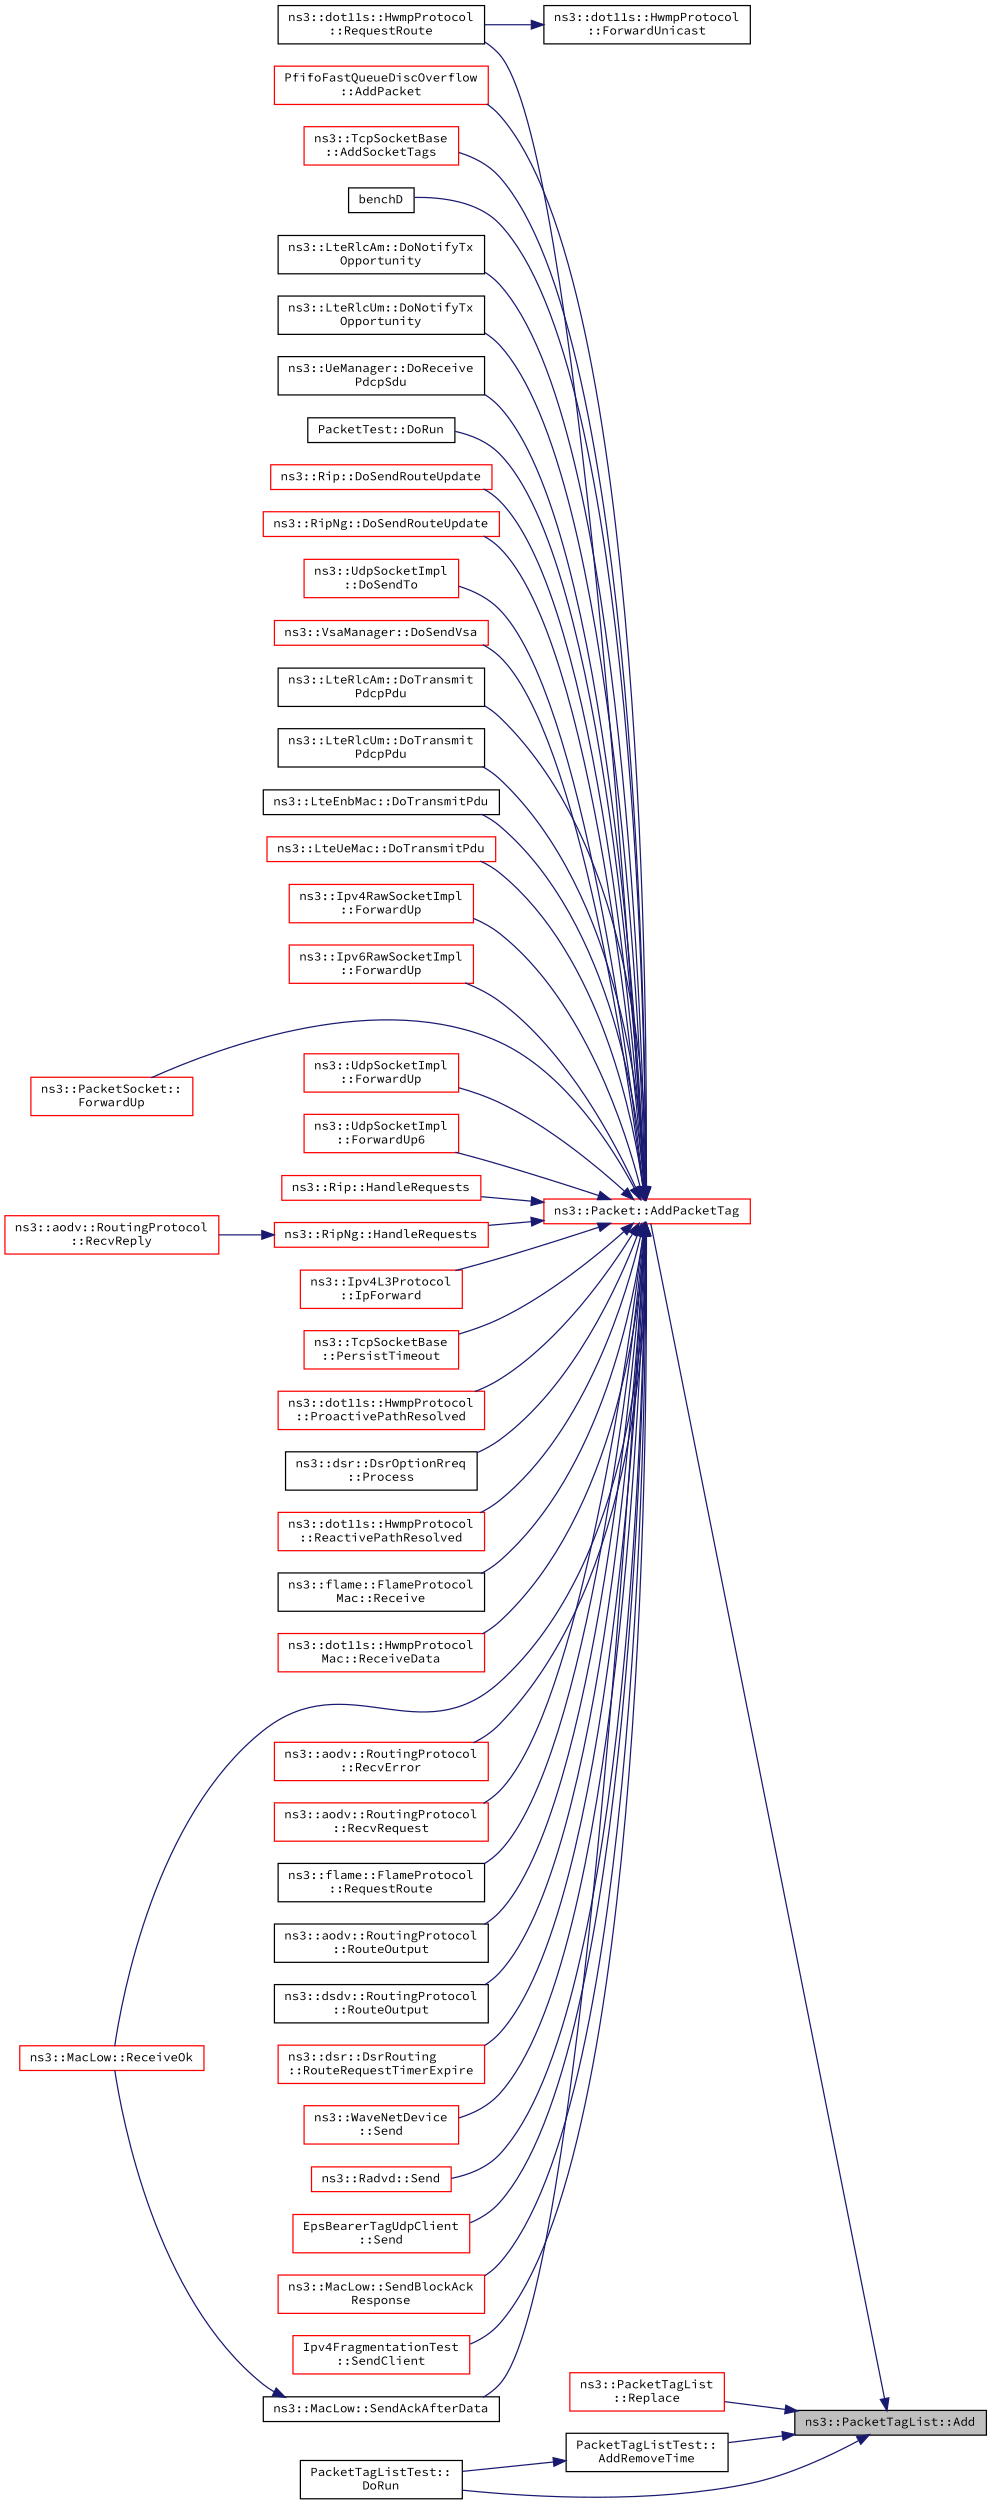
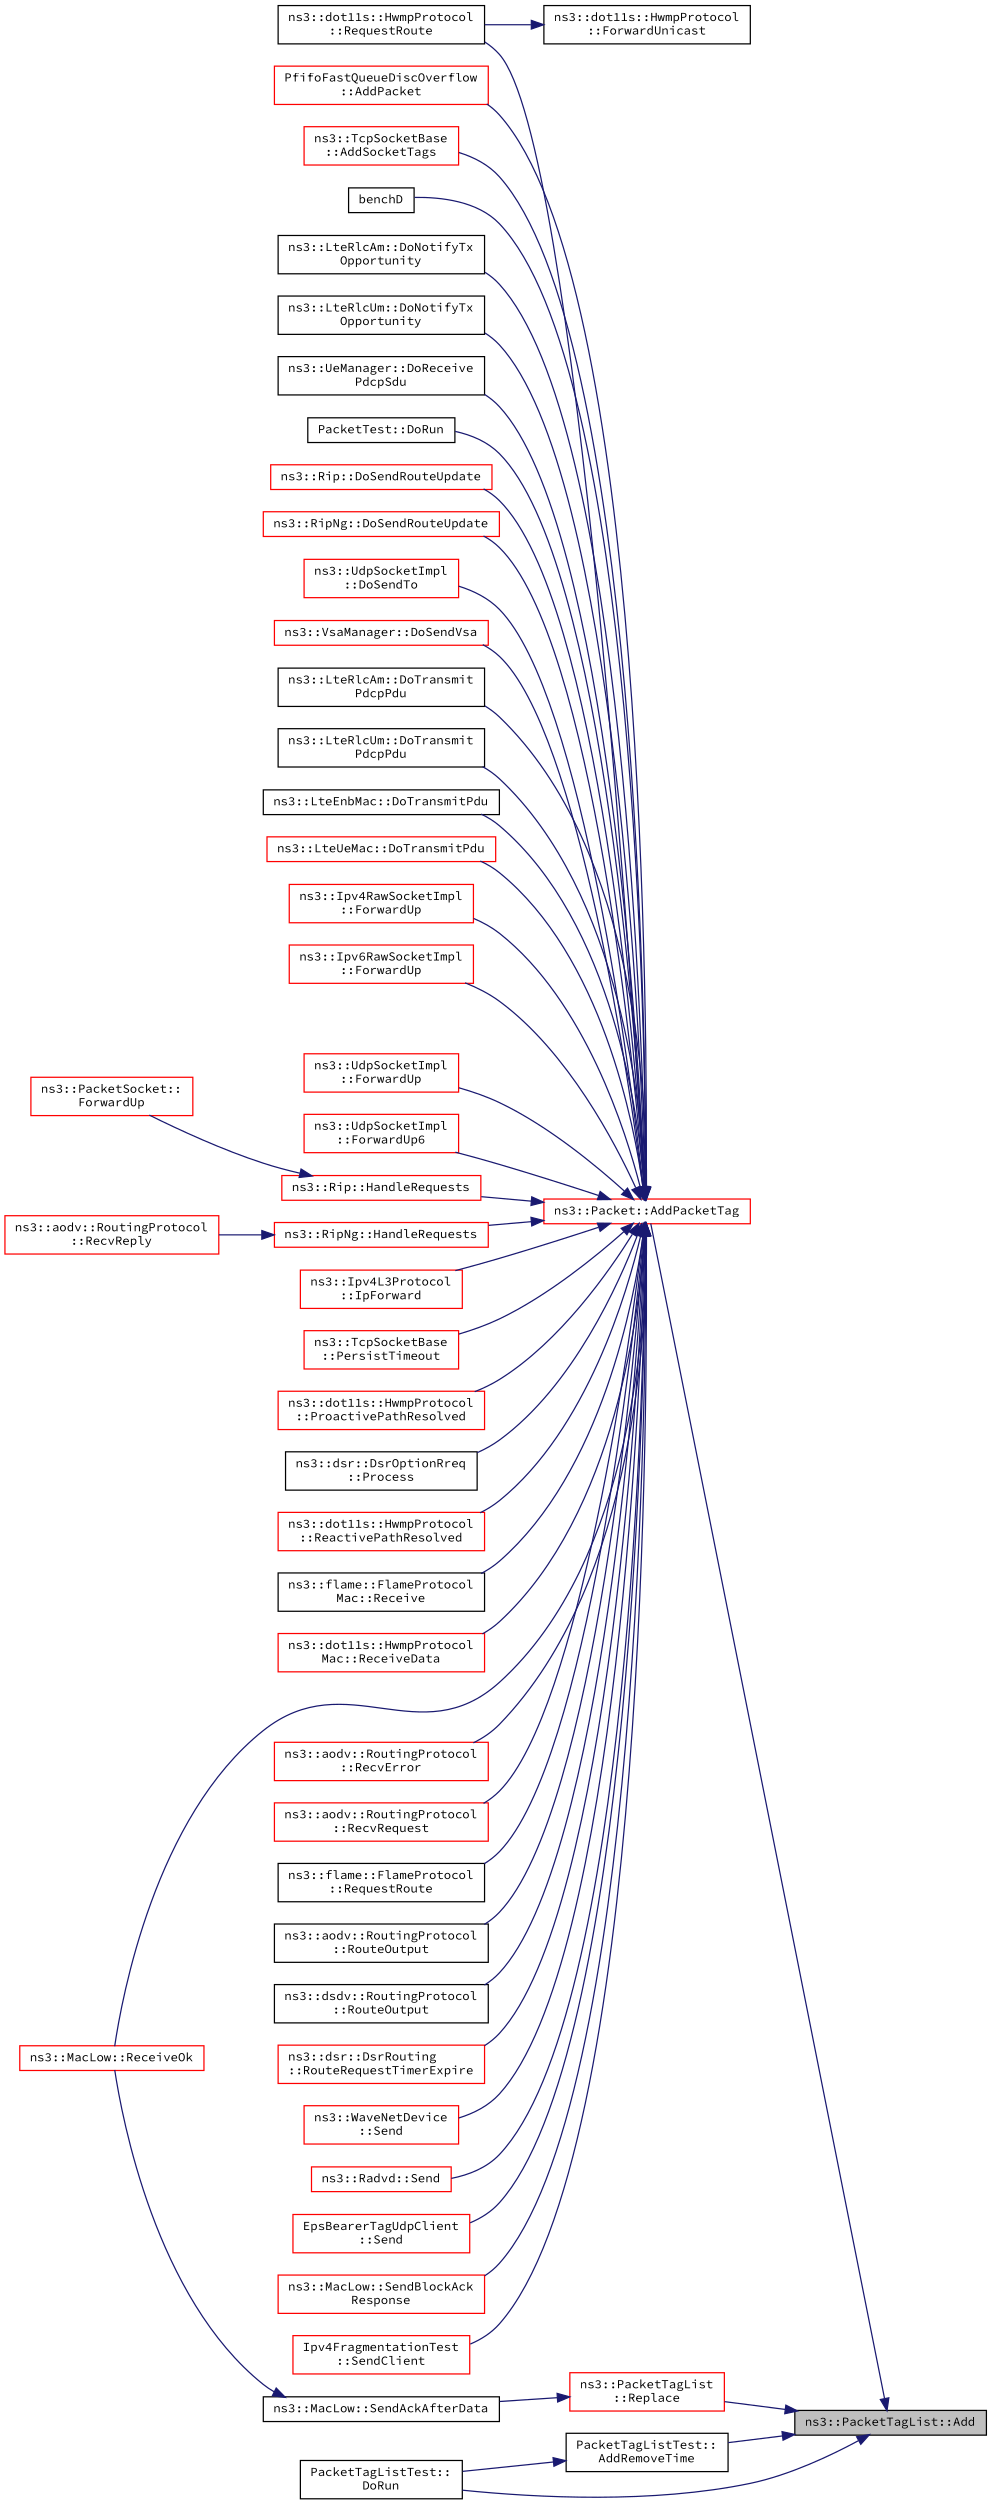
(423, 1023) -> (223, 1148)
(600, 1825) -> (528, 2400)
